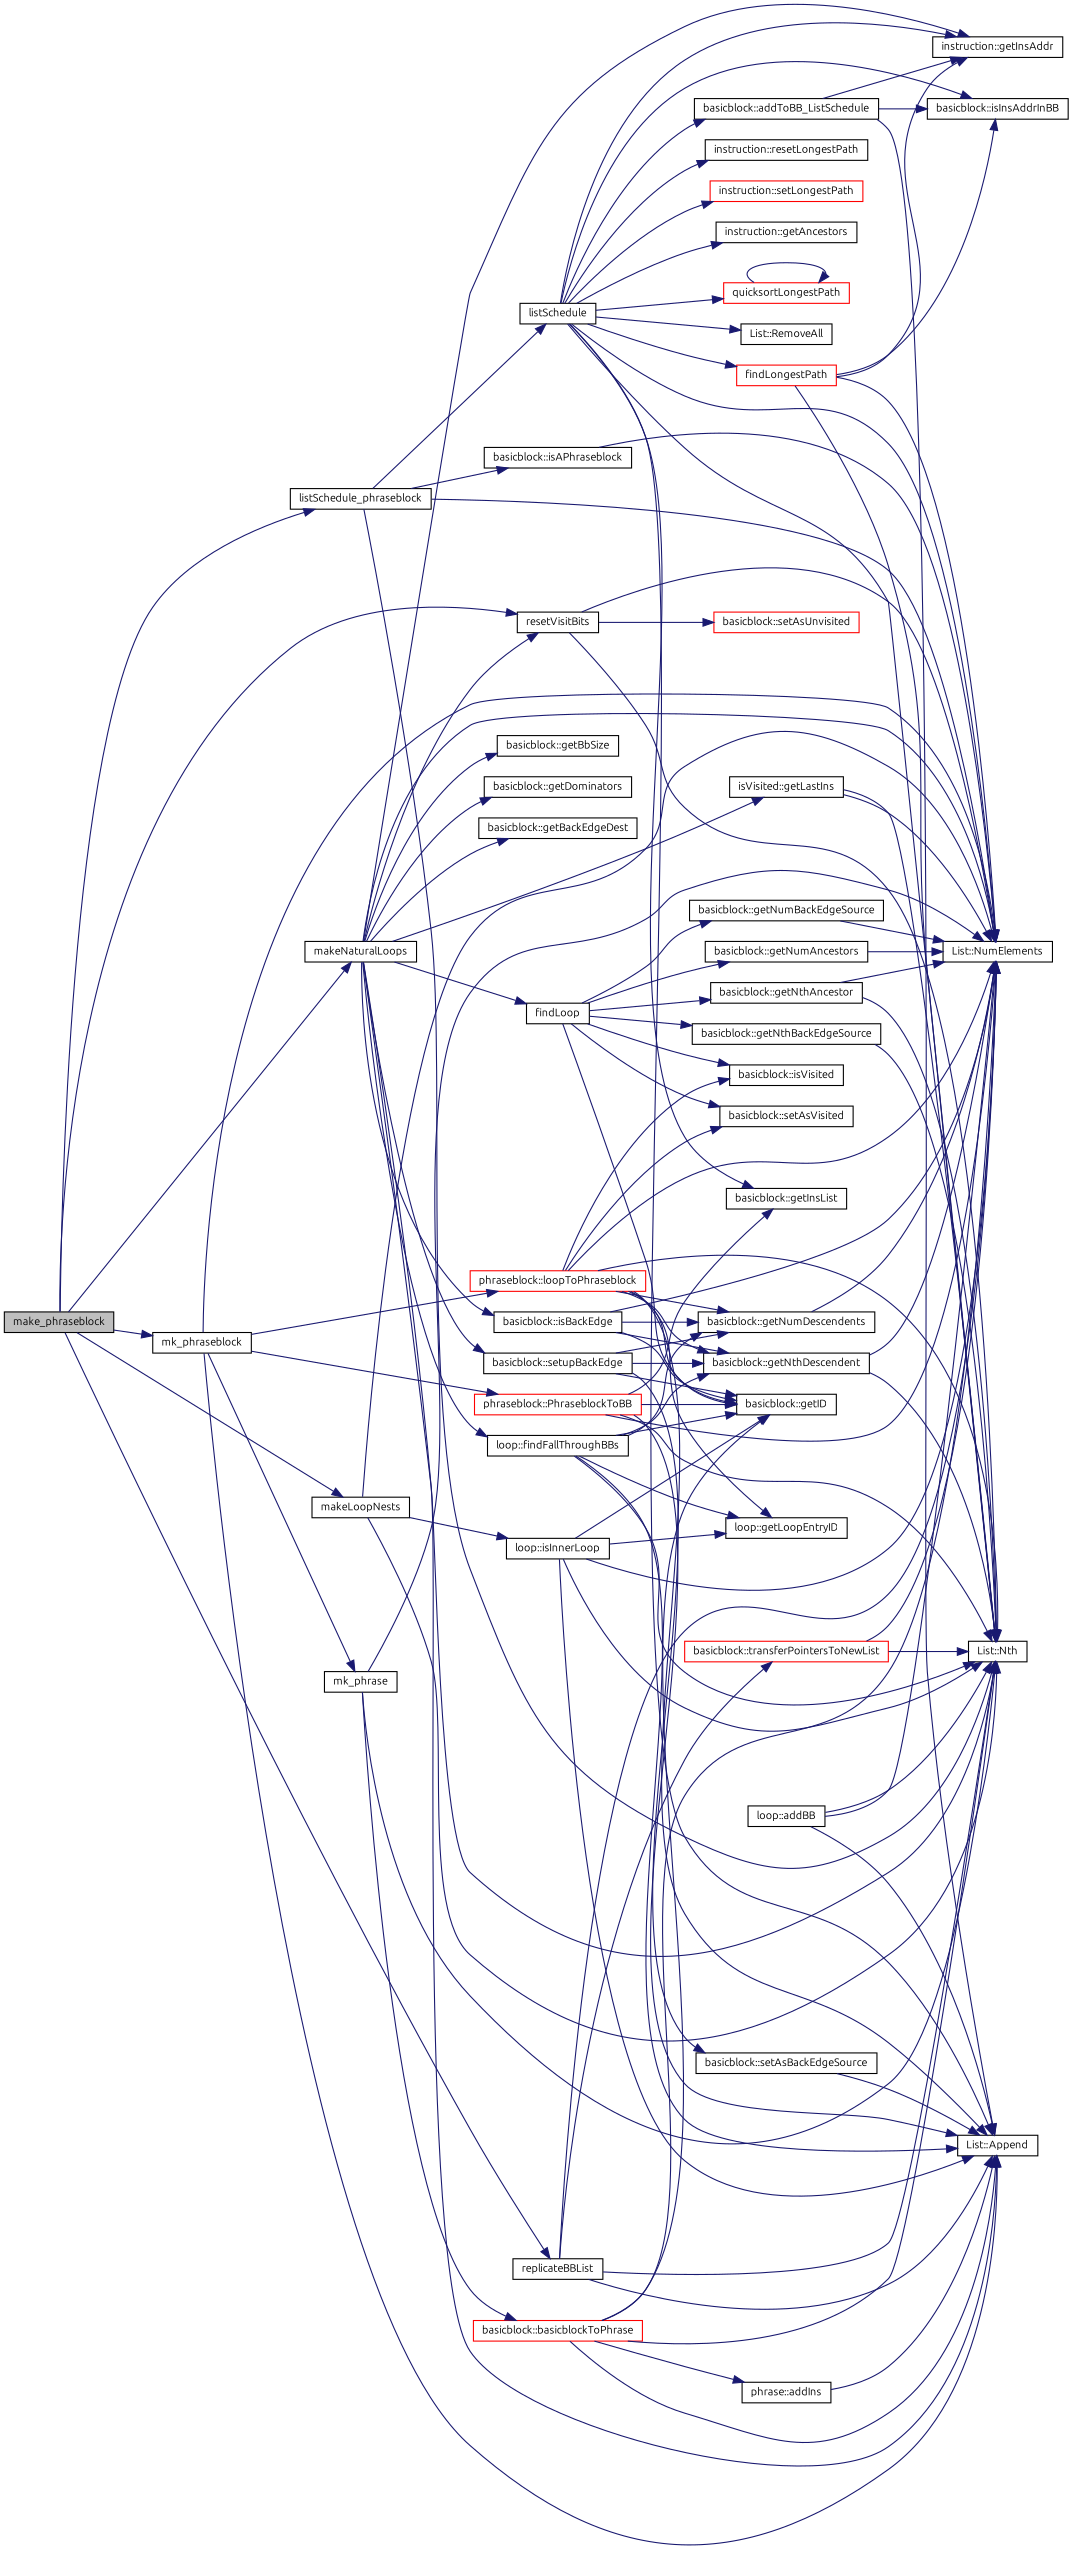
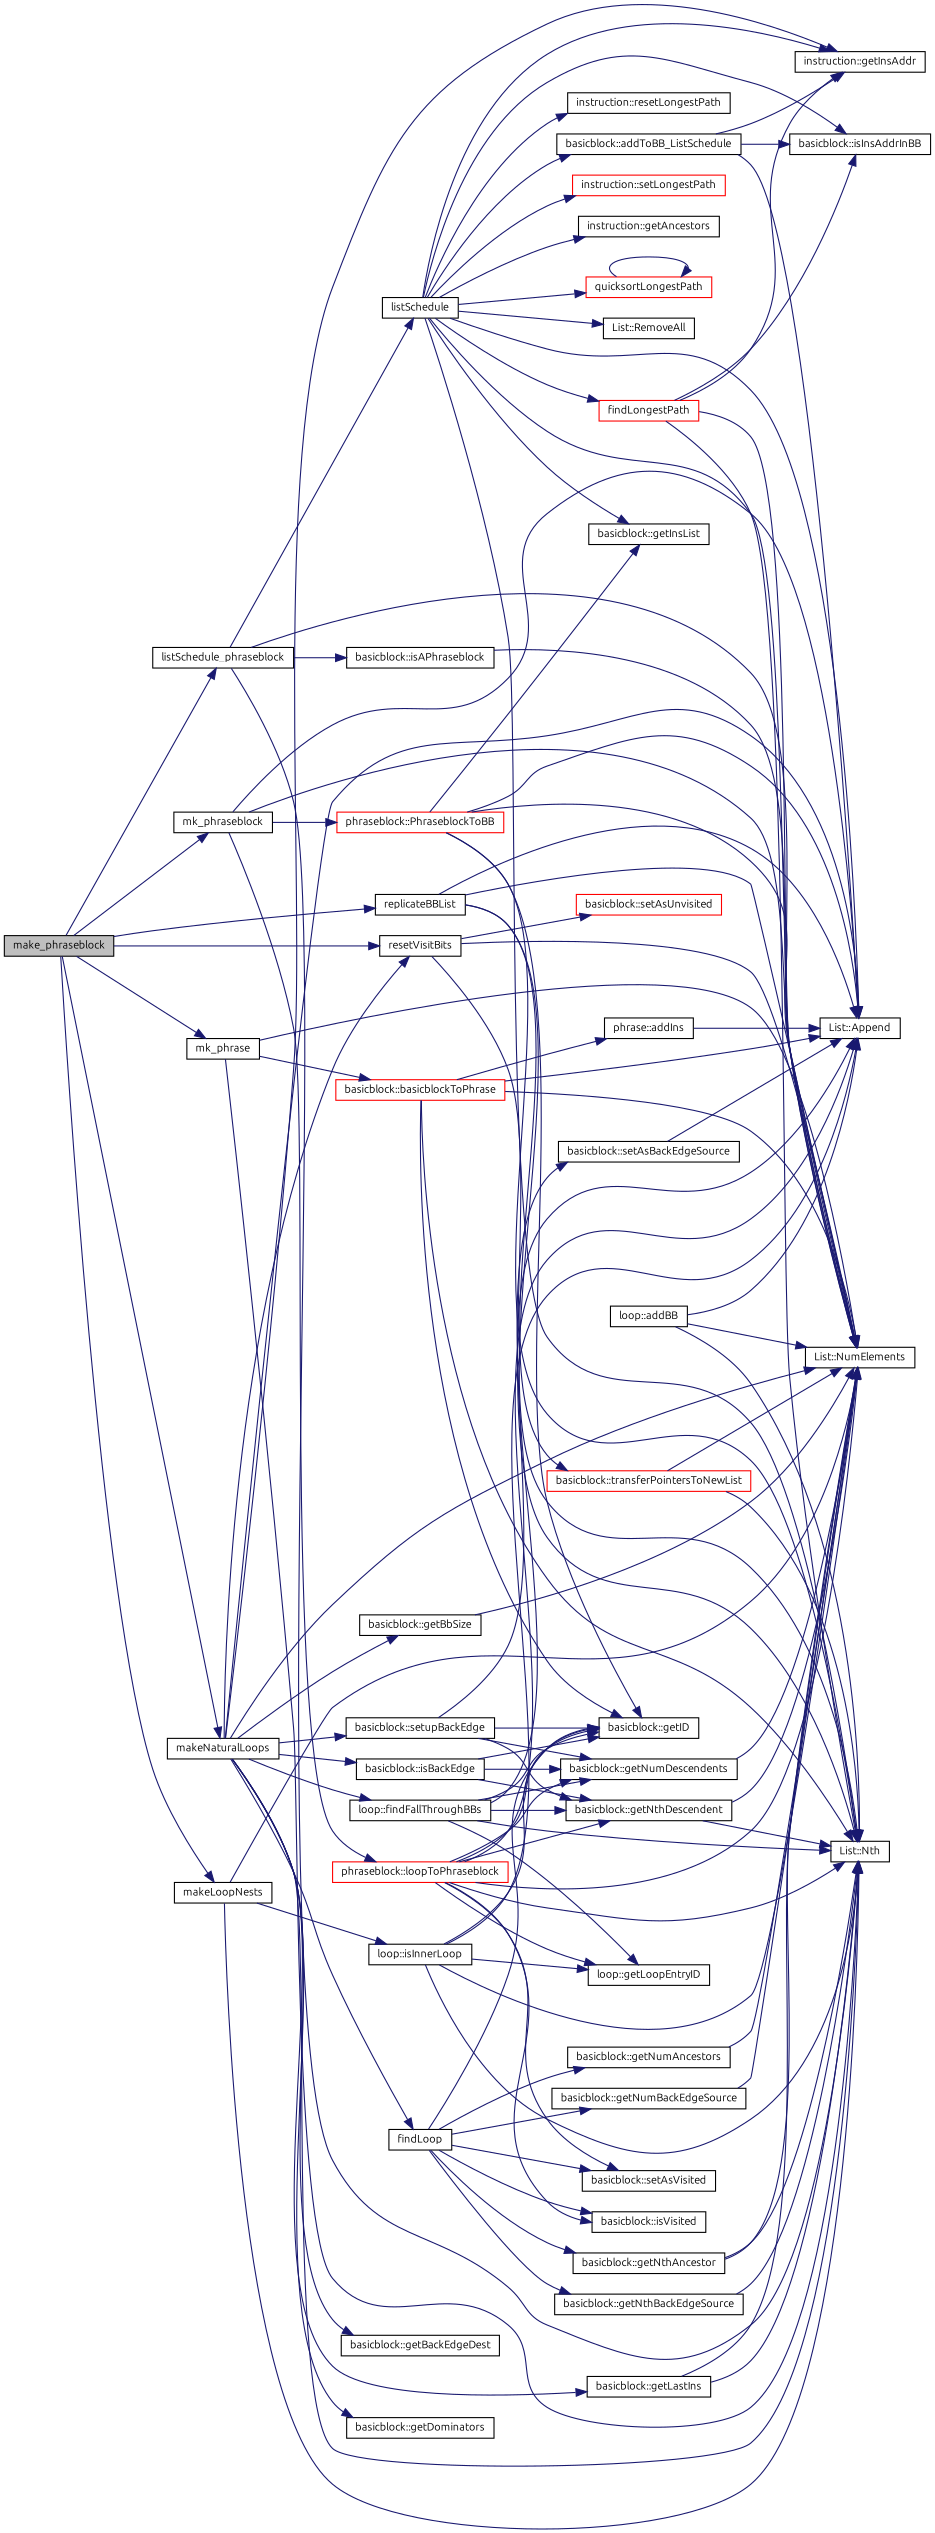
(786, 787) -> (649, 2387)
(879, 1226) -> (701, 1533)
(279, 1507) -> (136, 994)
